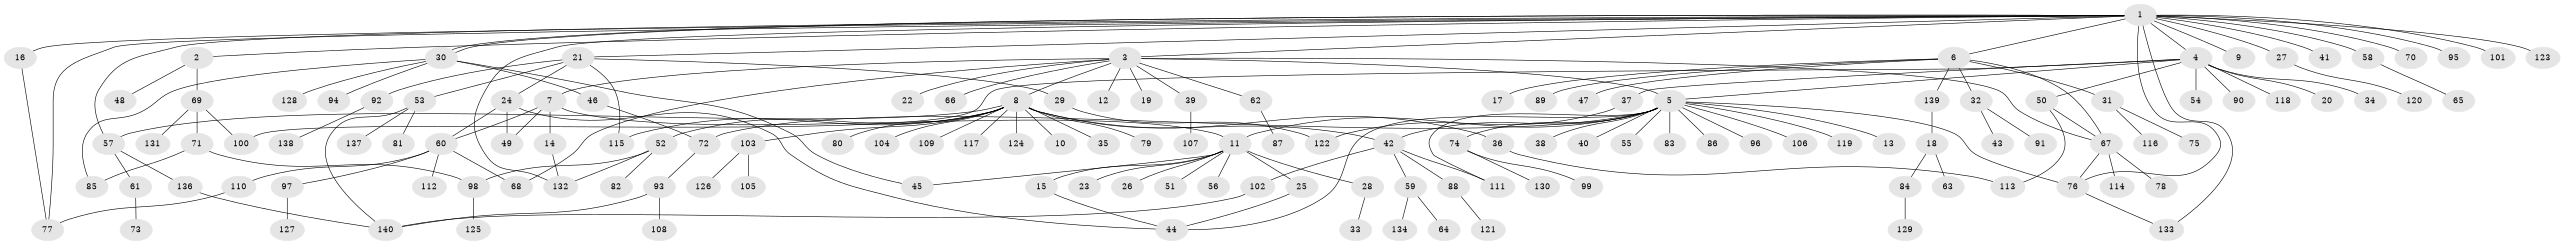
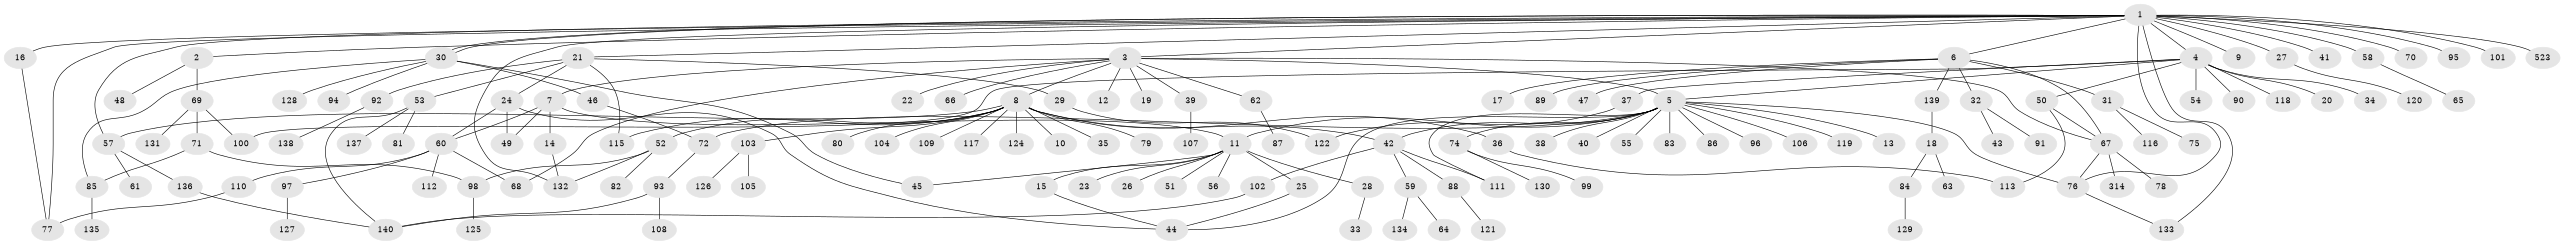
(2543, 58) -> (2543, 58)
(2117, 187) -> (2117, 187)
none -> (92, 230)
(136, 230) -> none
